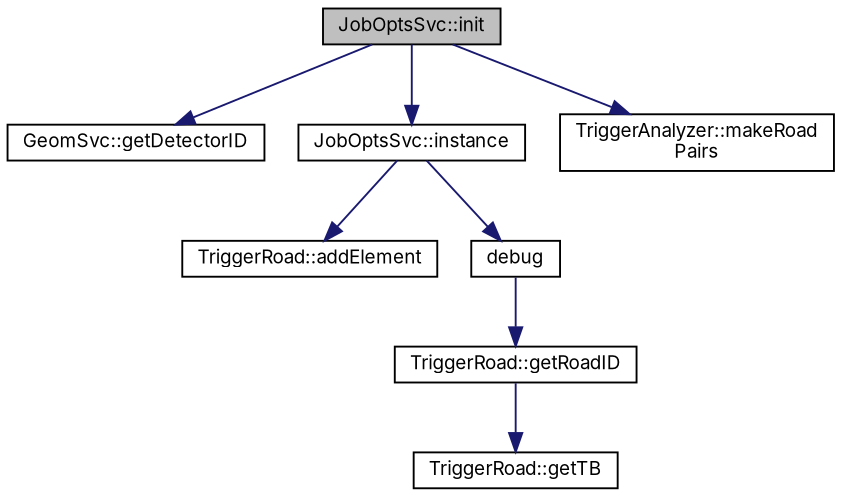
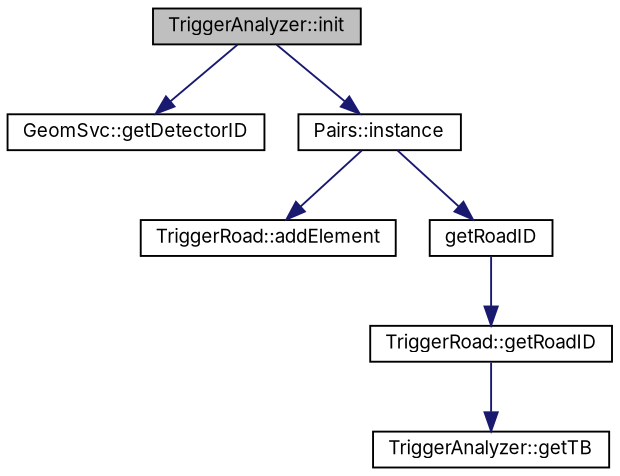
(412, 26) -> (257, 26)
(412, 143) -> (380, 132)
(697, 143) -> none
(516, 259) -> (491, 238)
(516, 470) -> (491, 450)
